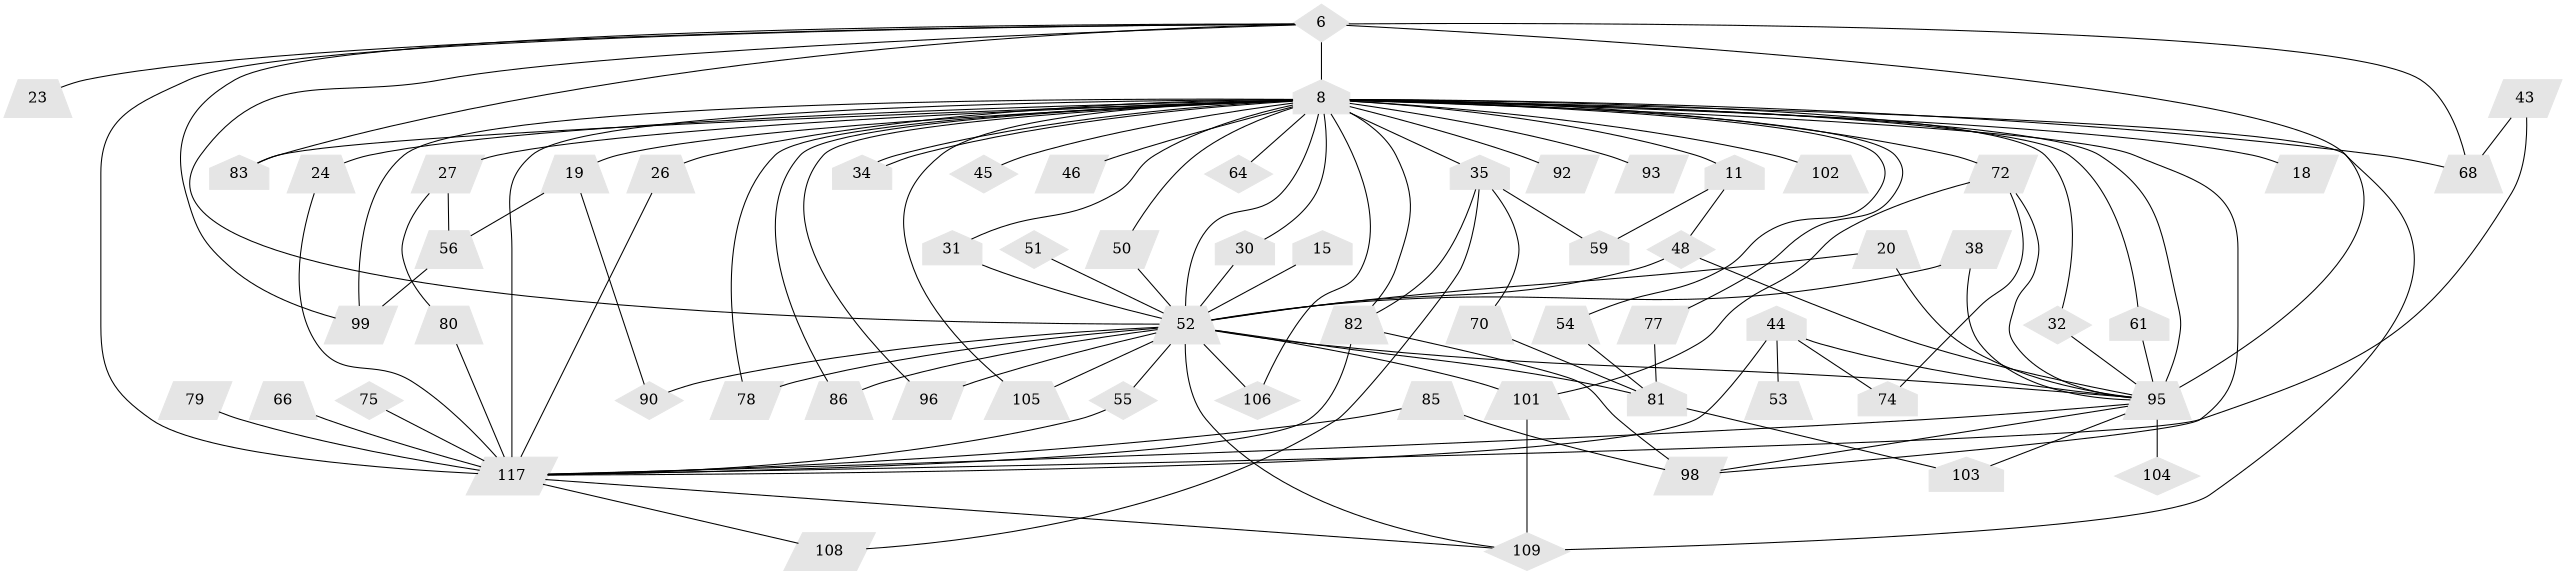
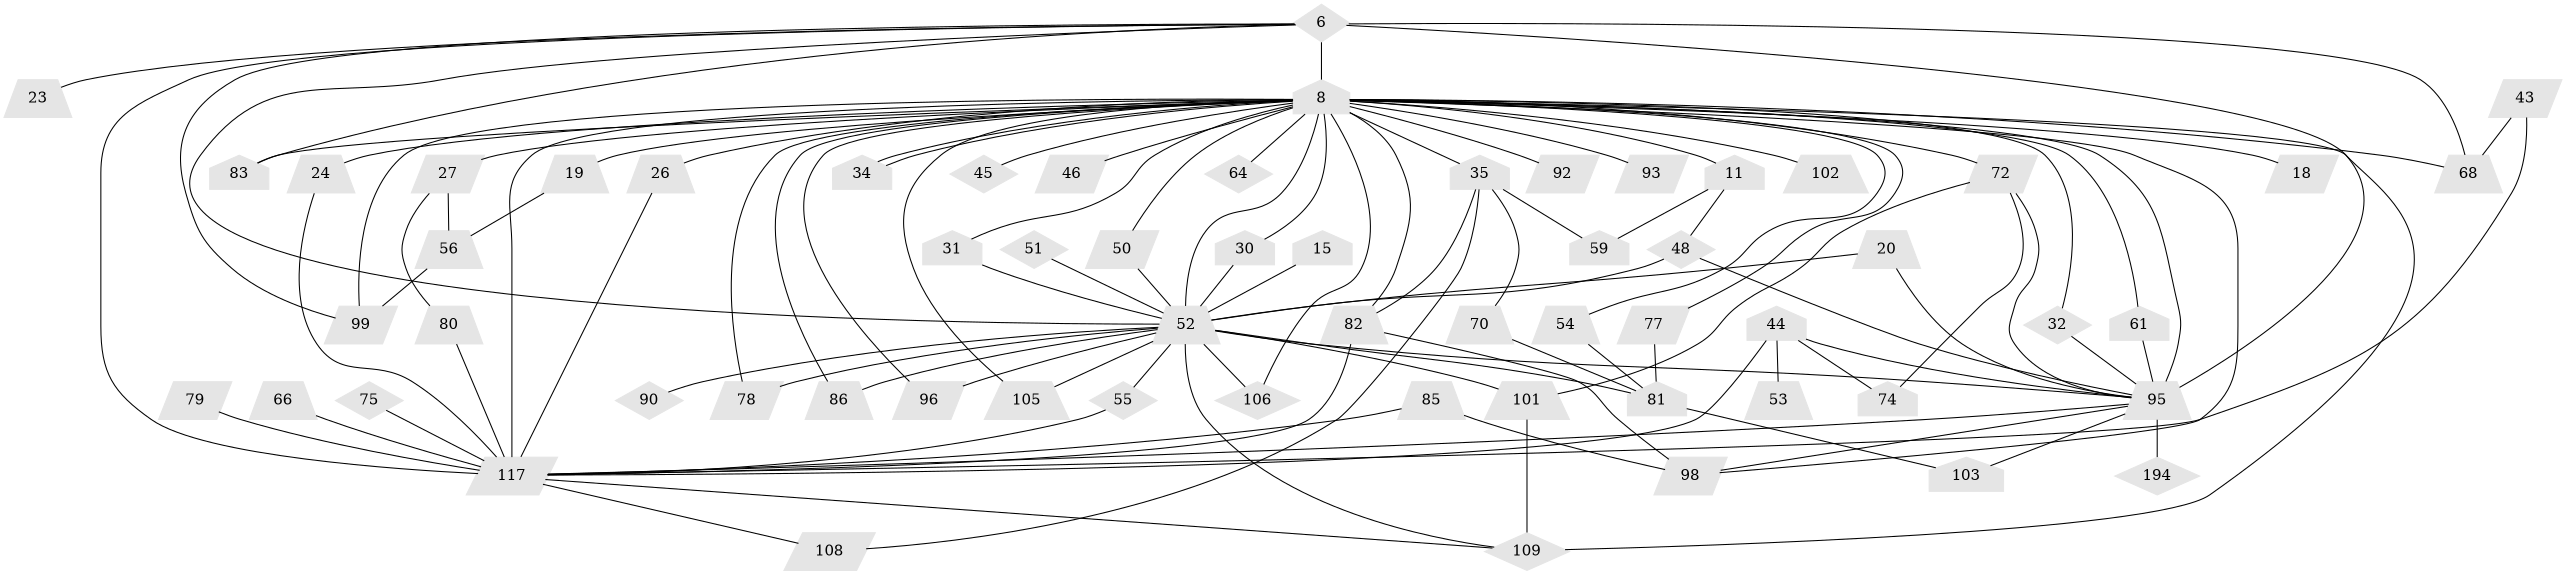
(1975, 250) -> none
(613, 289) -> none
(2157, 476) -> (2157, 476)
